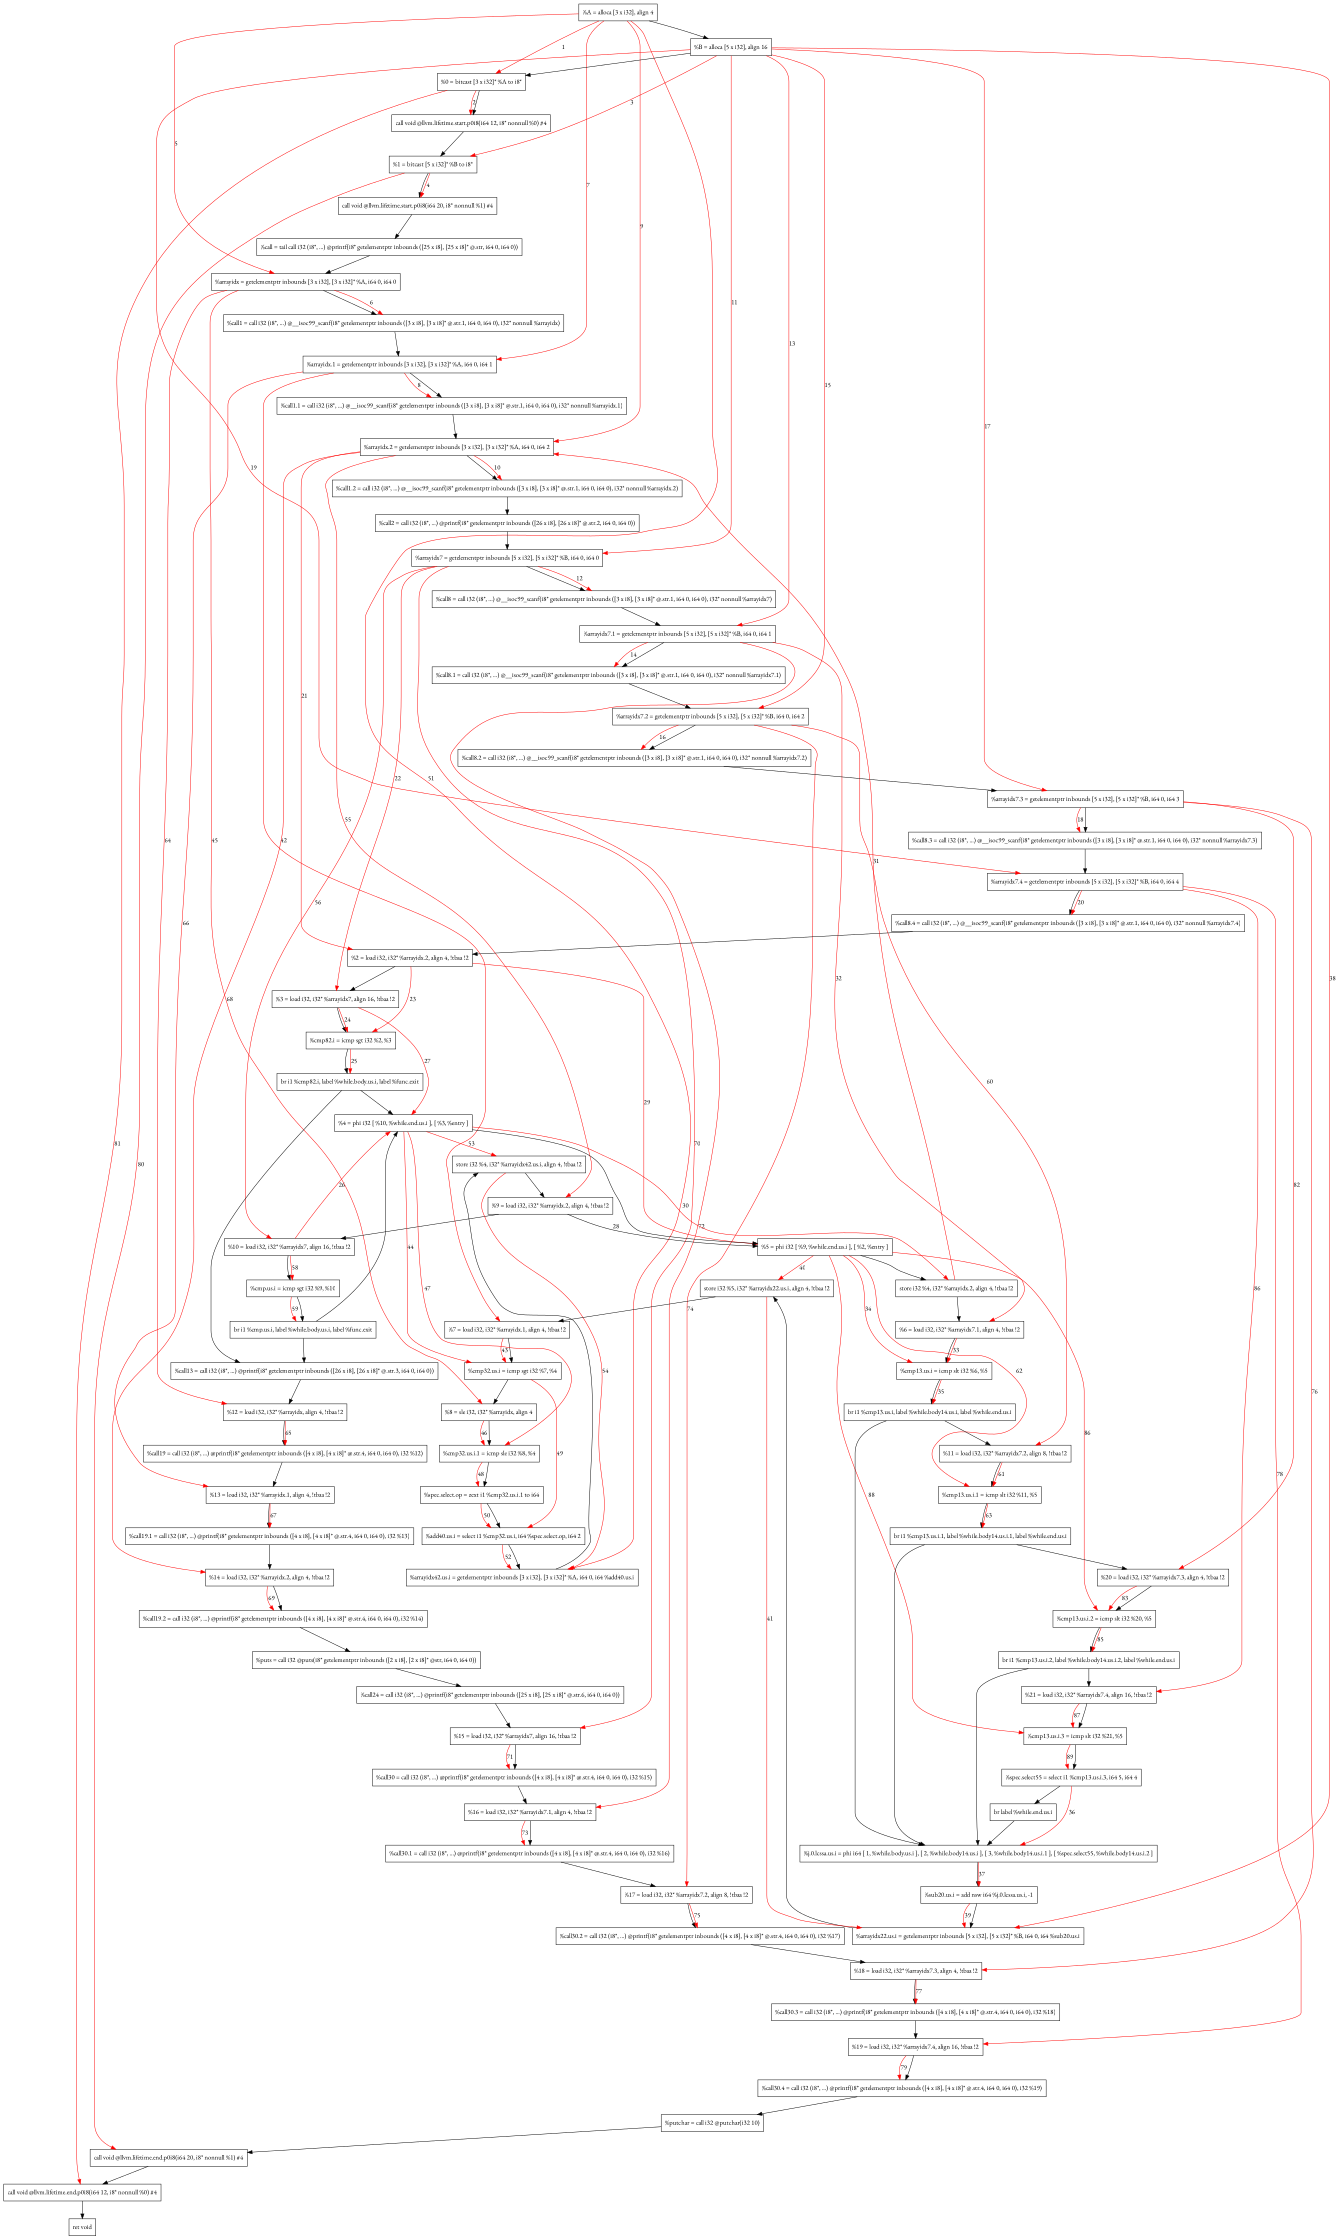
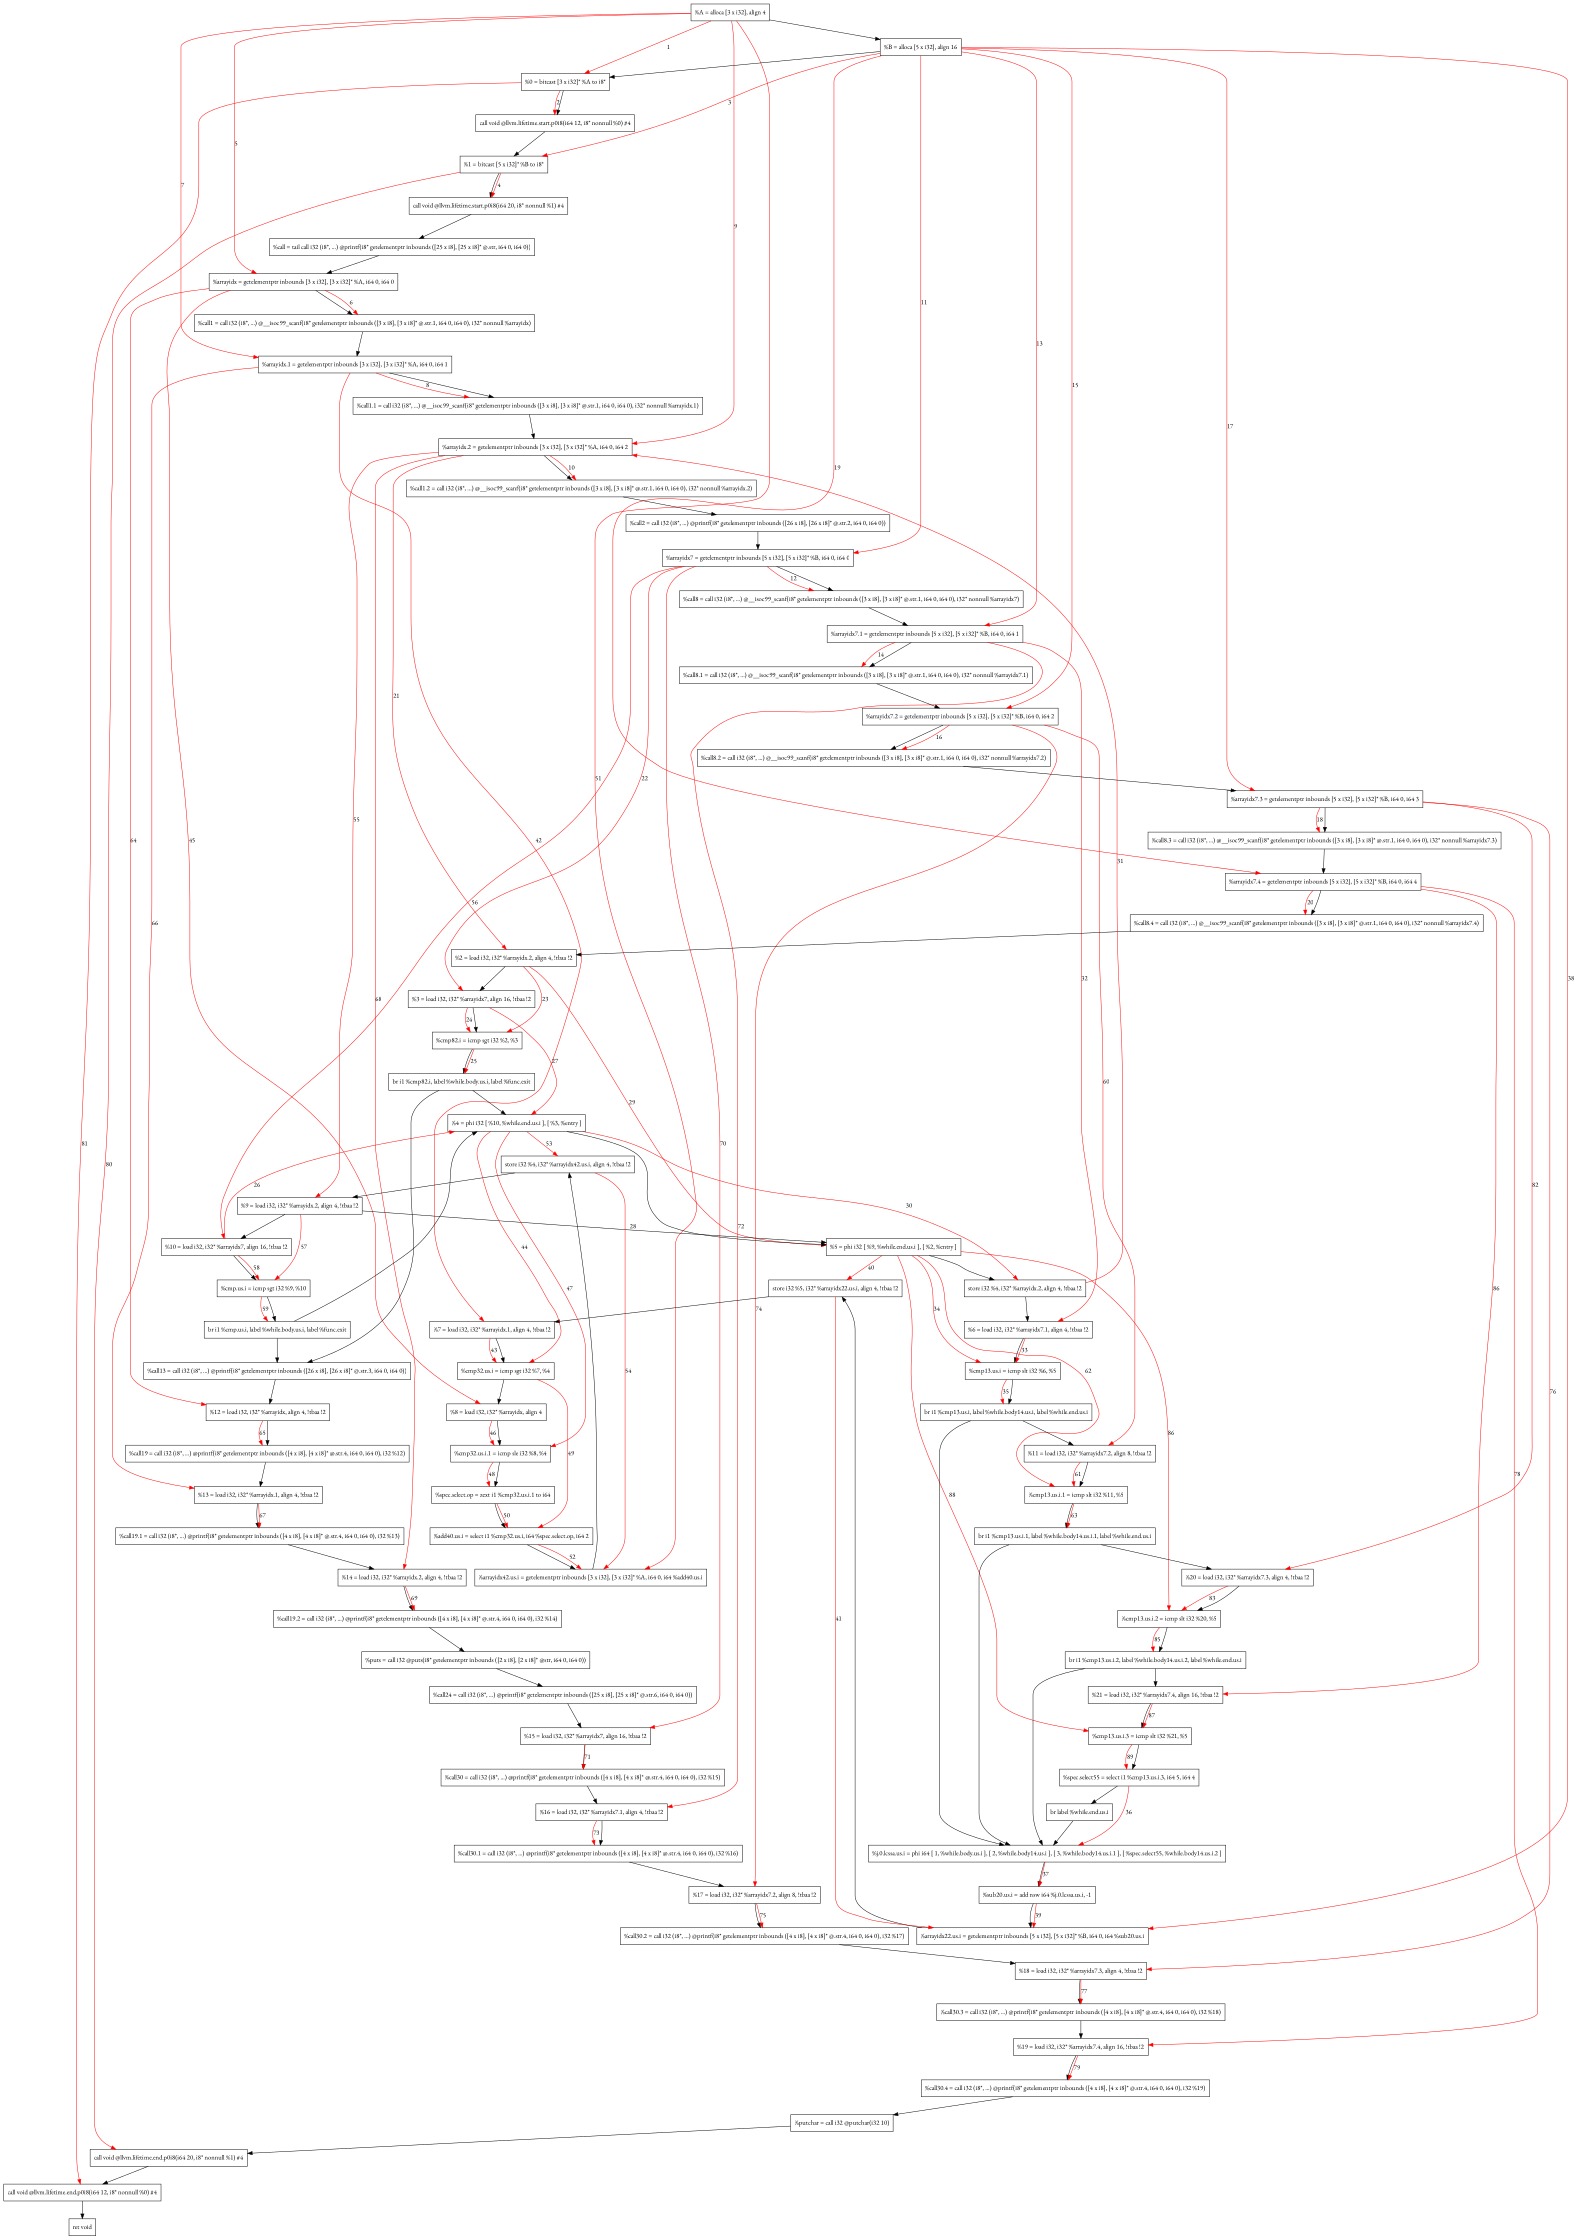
none -> (298, 1249)
(489, 1412) -> (496, 1412)
